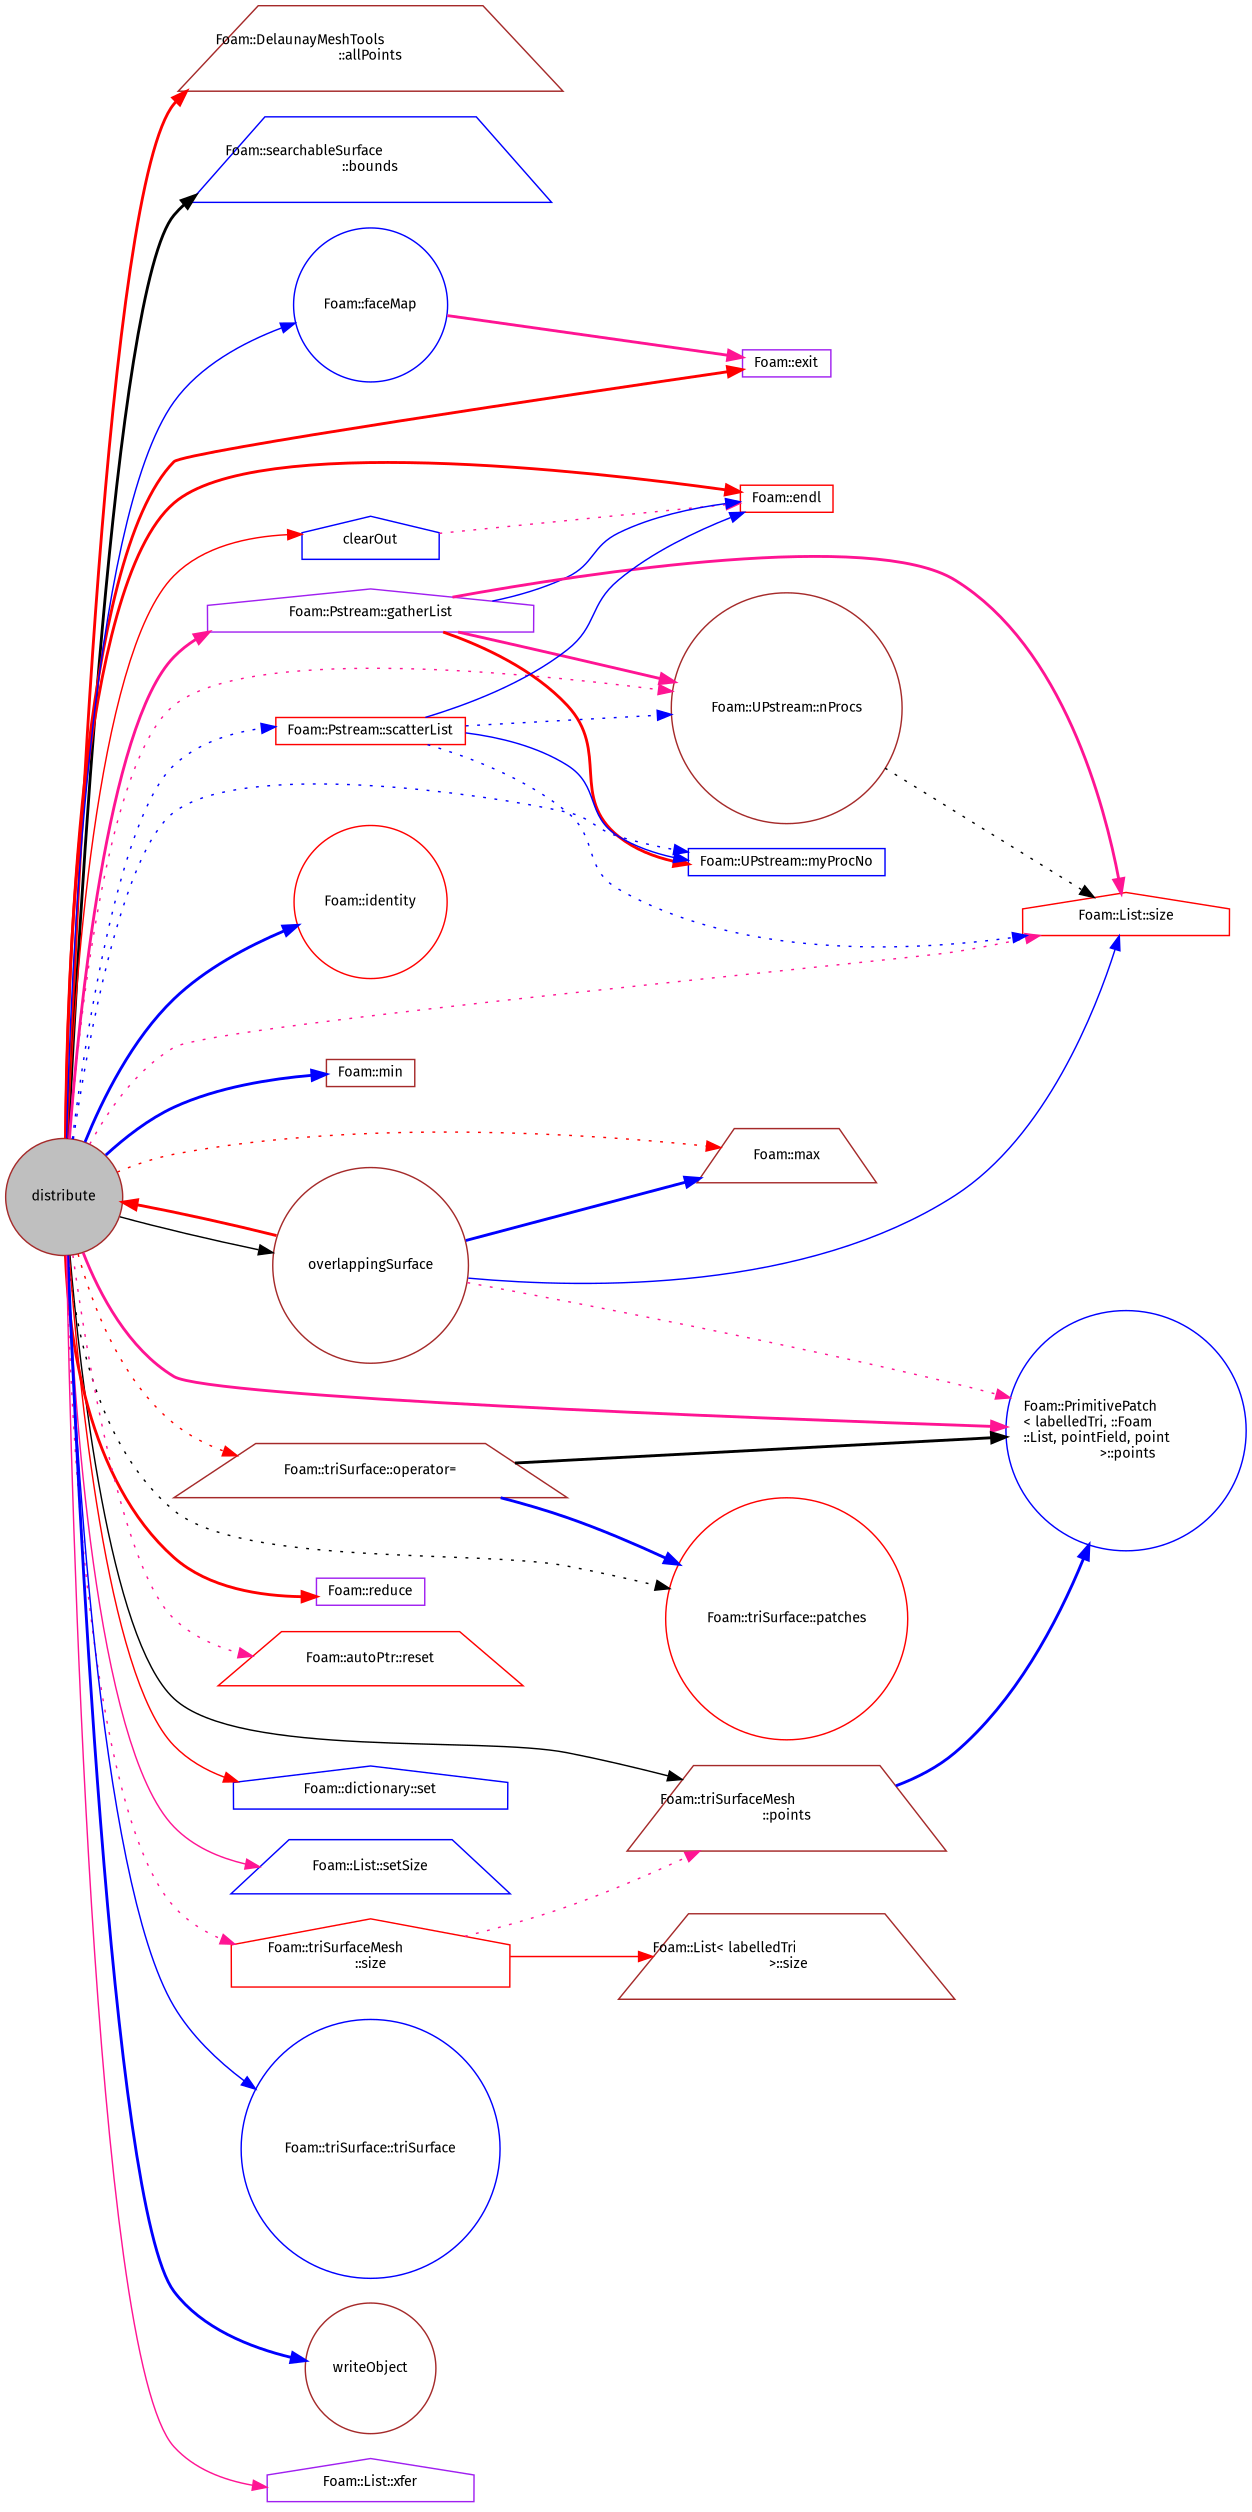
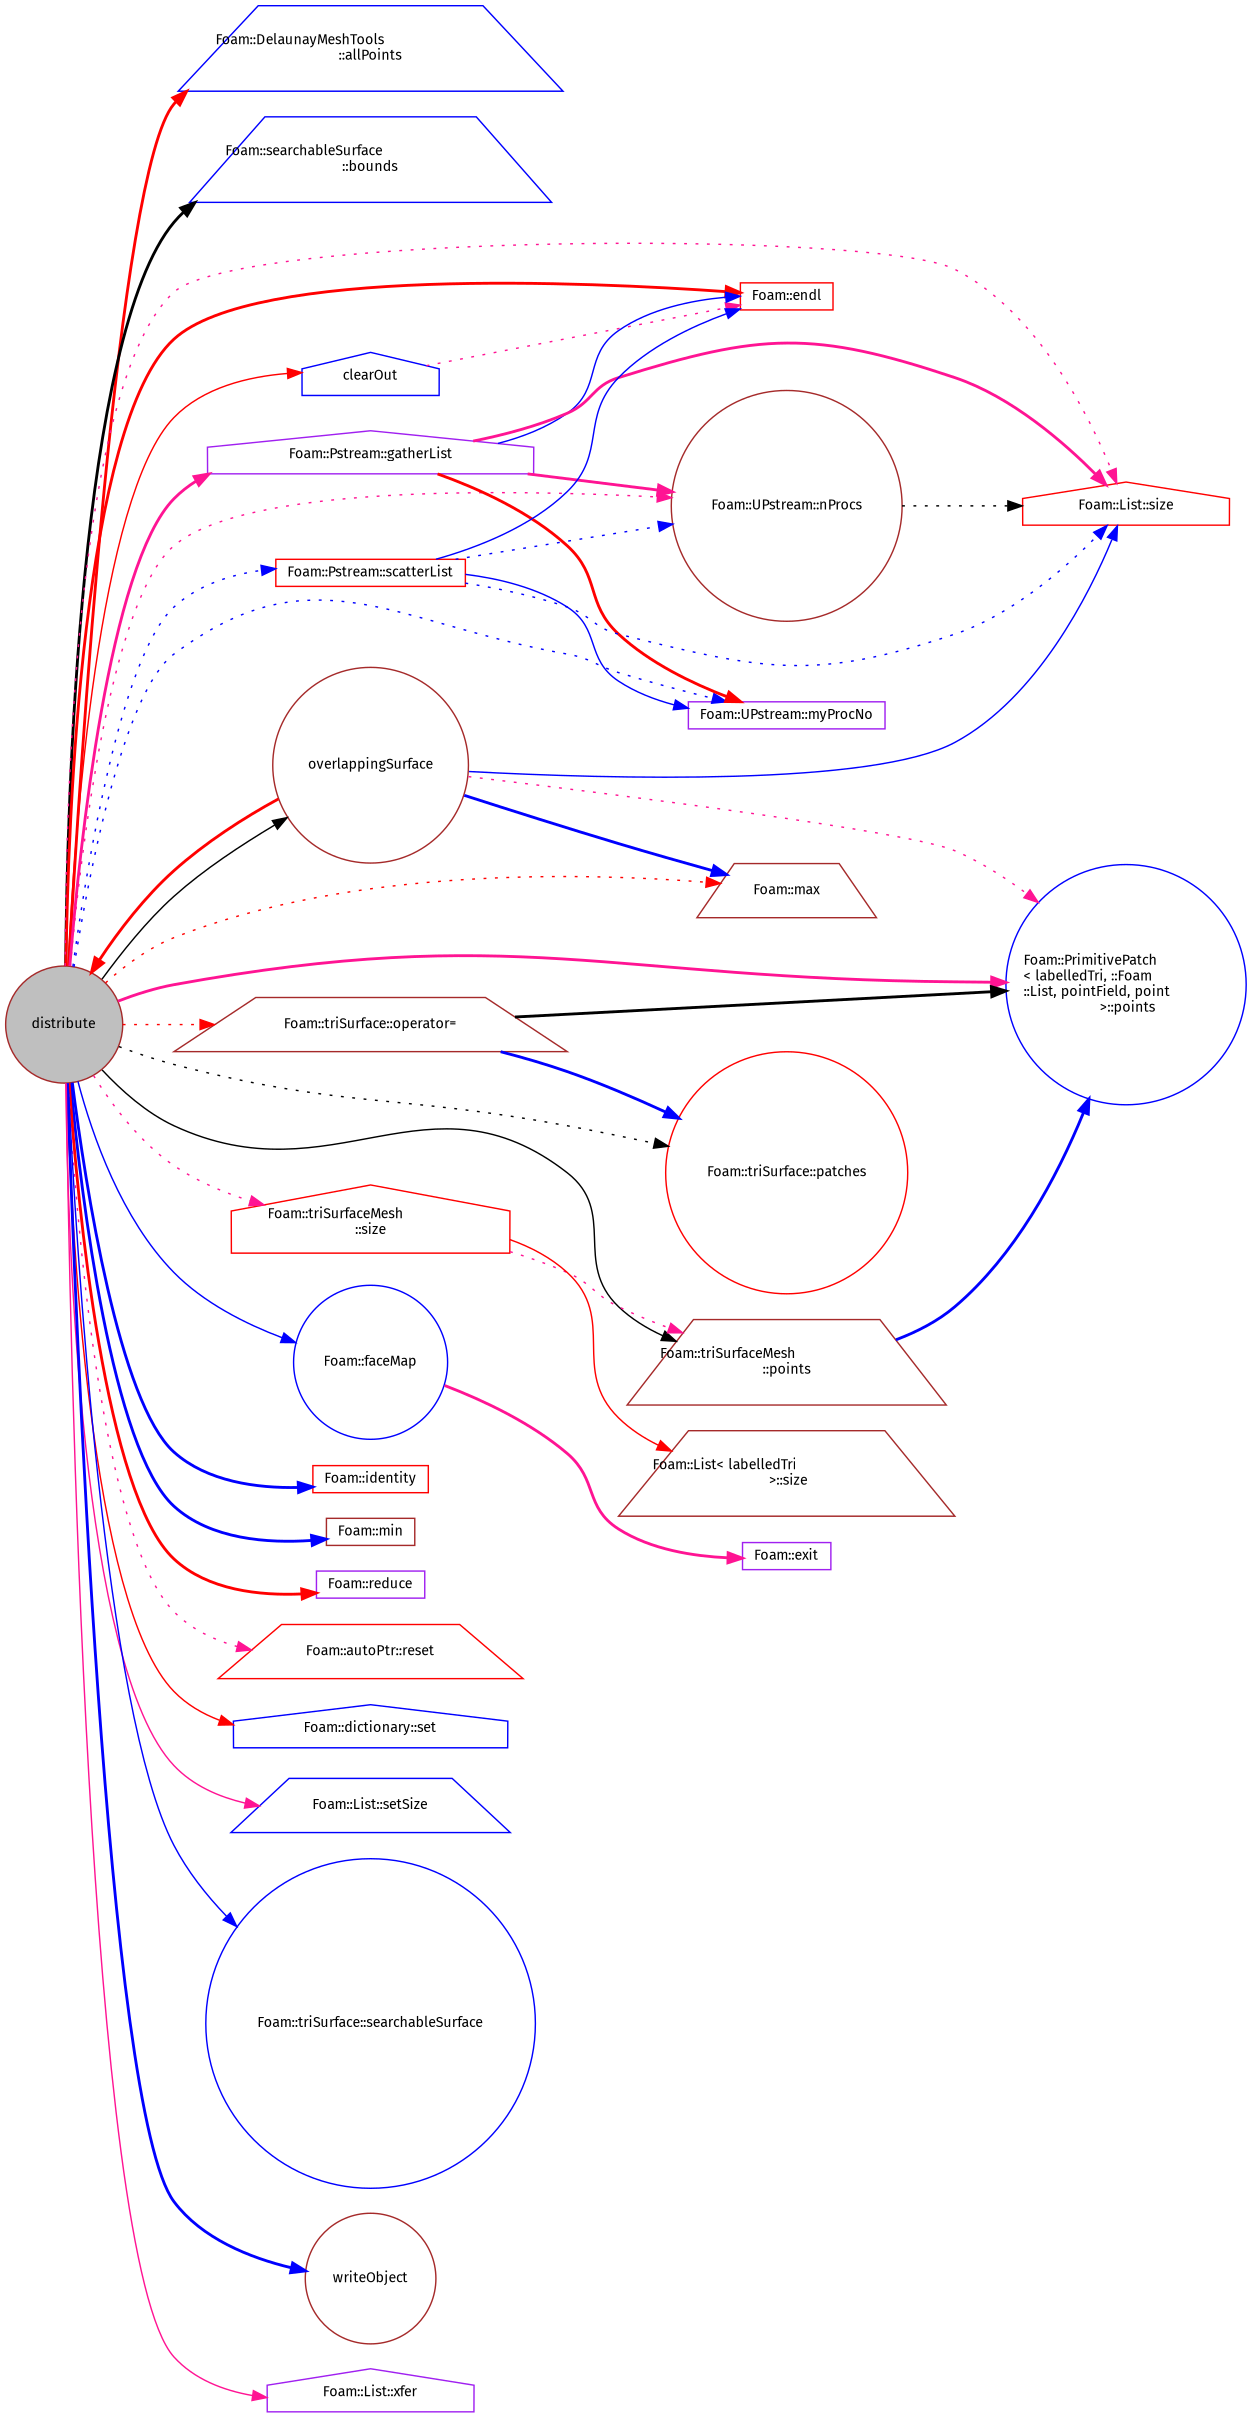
(371, 48) -> (371, 48)
(140, 518) -> none
(787, 862) -> (787, 715)
(371, 902) -> (371, 1479)
(371, 2149) -> (371, 2023)
